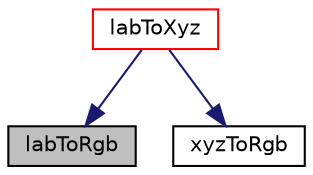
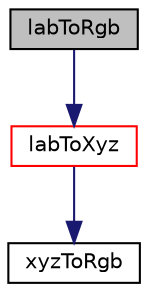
(120, 79) -> (74, 77)
